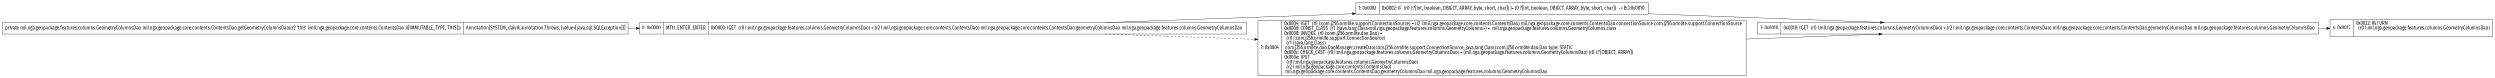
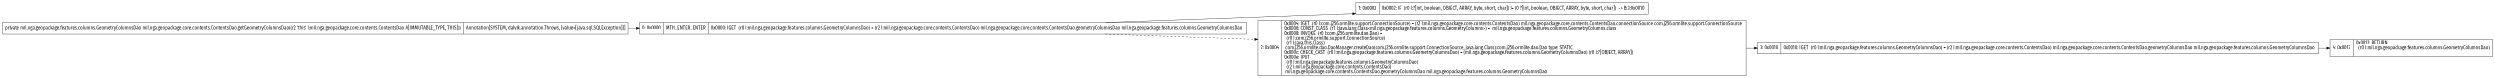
(1764, 18) -> none
(2373, 23) -> (2373, 43)
(1305, 43) -> (1304, 43)
